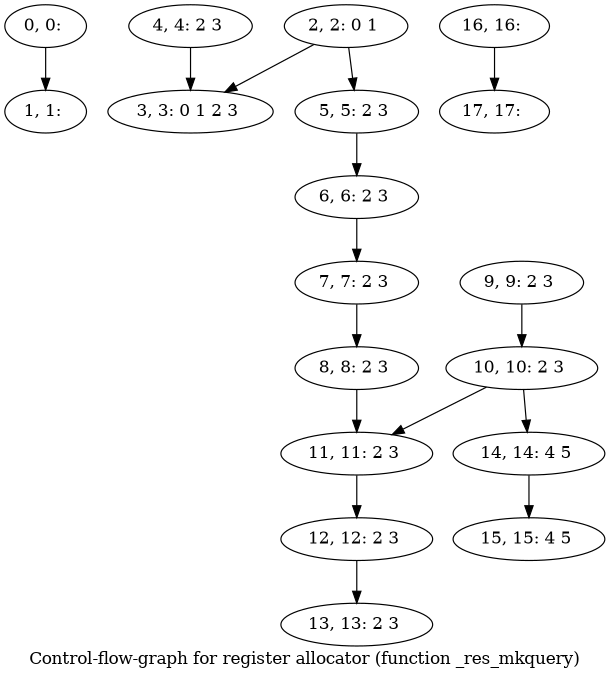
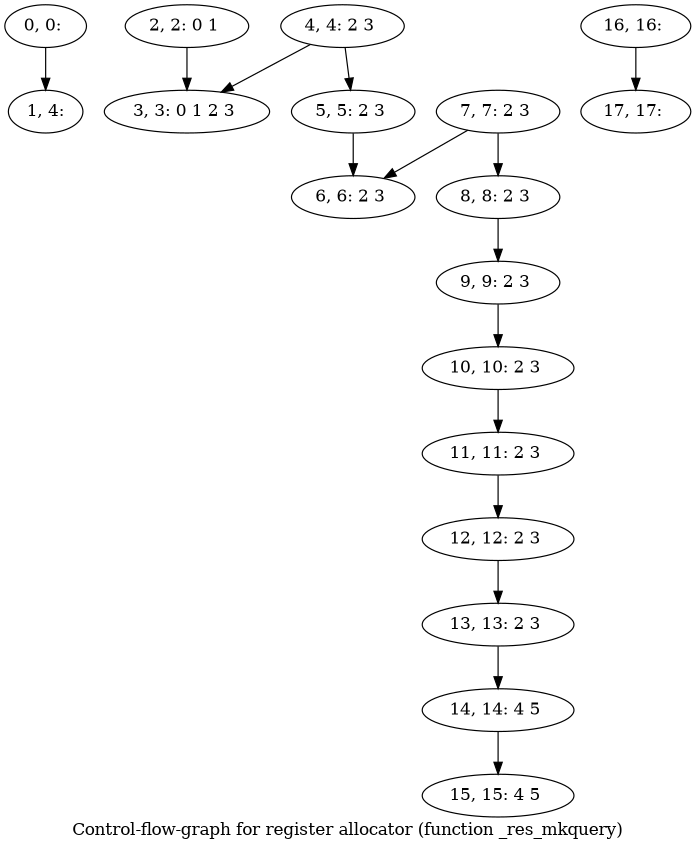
(351, 63) -> (347, 63)
(46, 112) -> (46, 112)
(357, 234) -> (431, 151)
(357, 405) -> (498, 234)
(525, 405) -> (498, 662)
